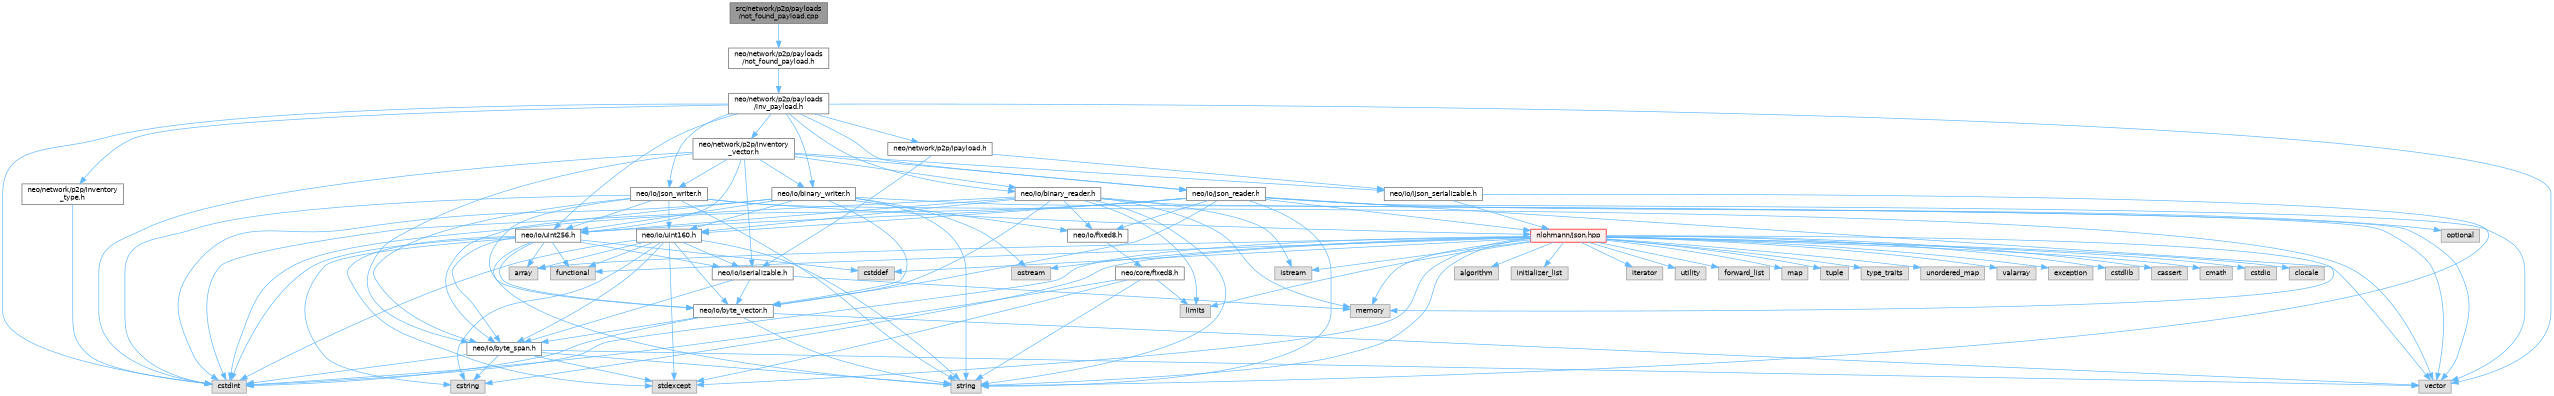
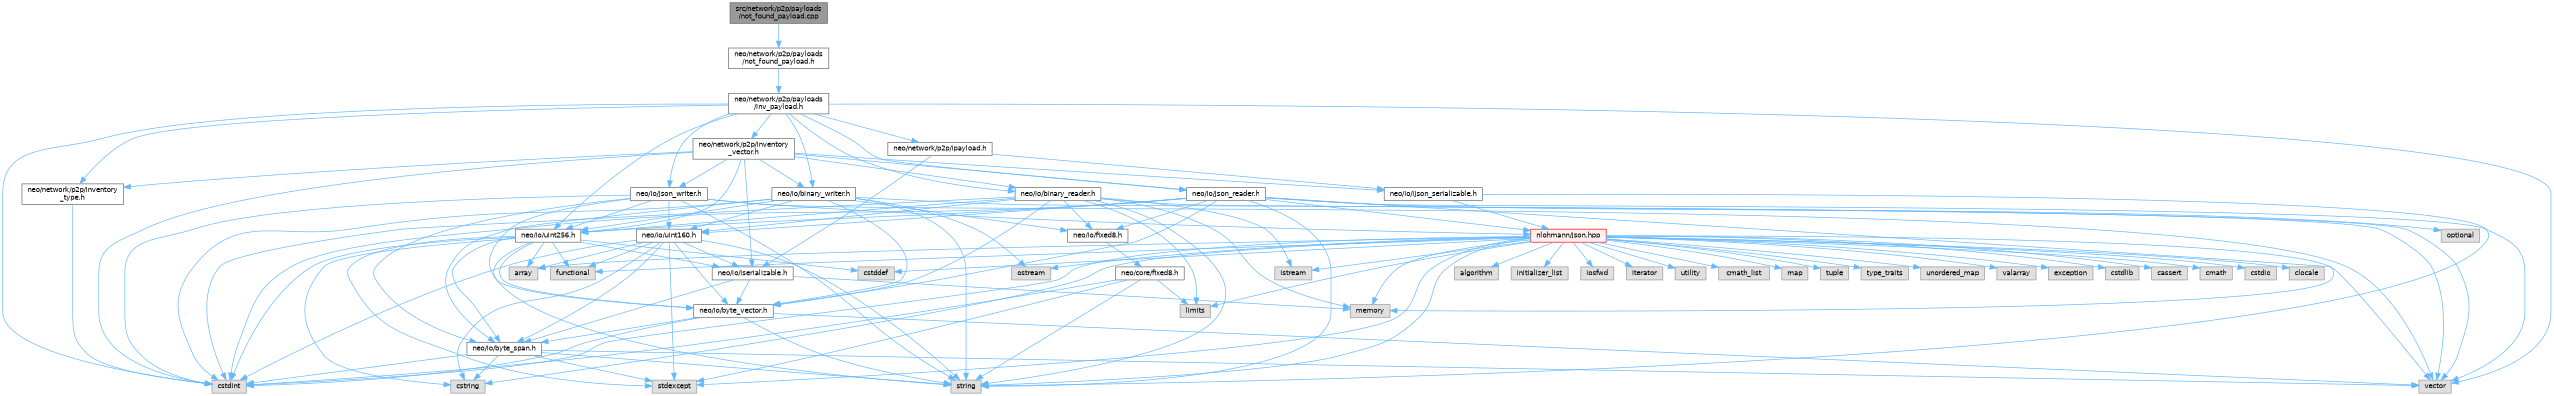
(458, 208) -> (411, 166)
none -> (1597, 273)
(1744, 273) -> (1744, 273)
